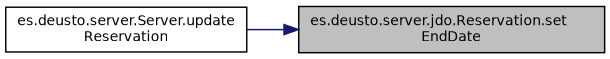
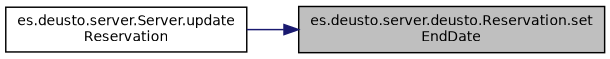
(452, 30) -> (452, 30)
